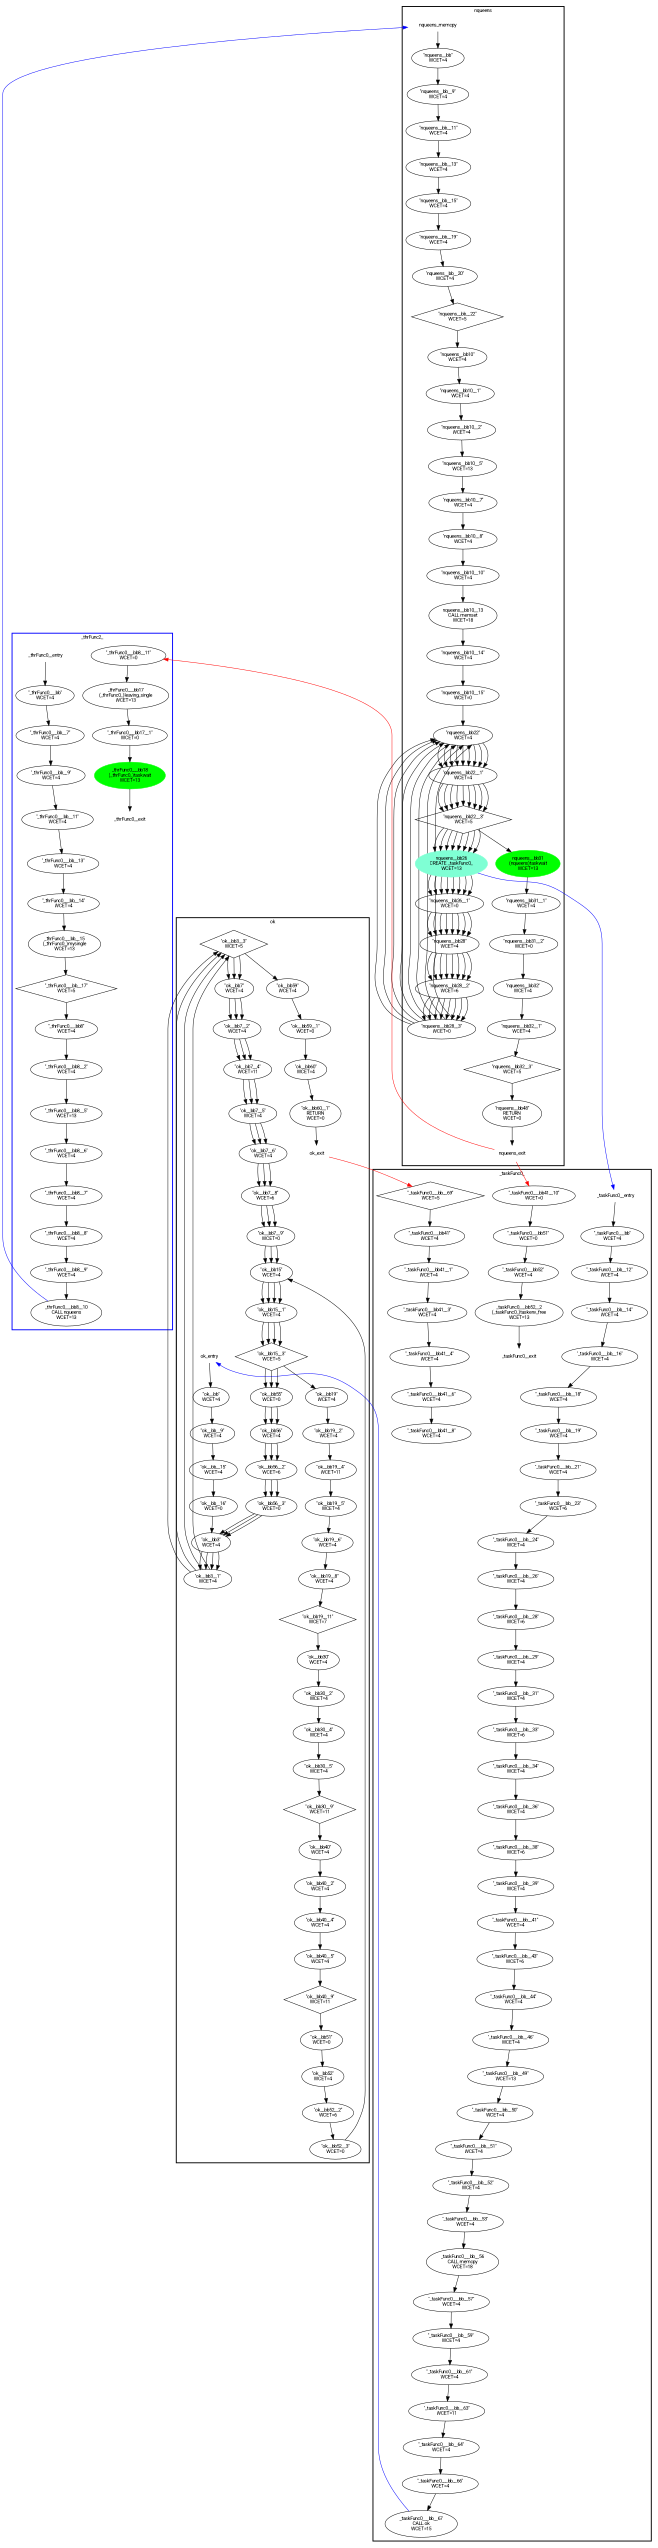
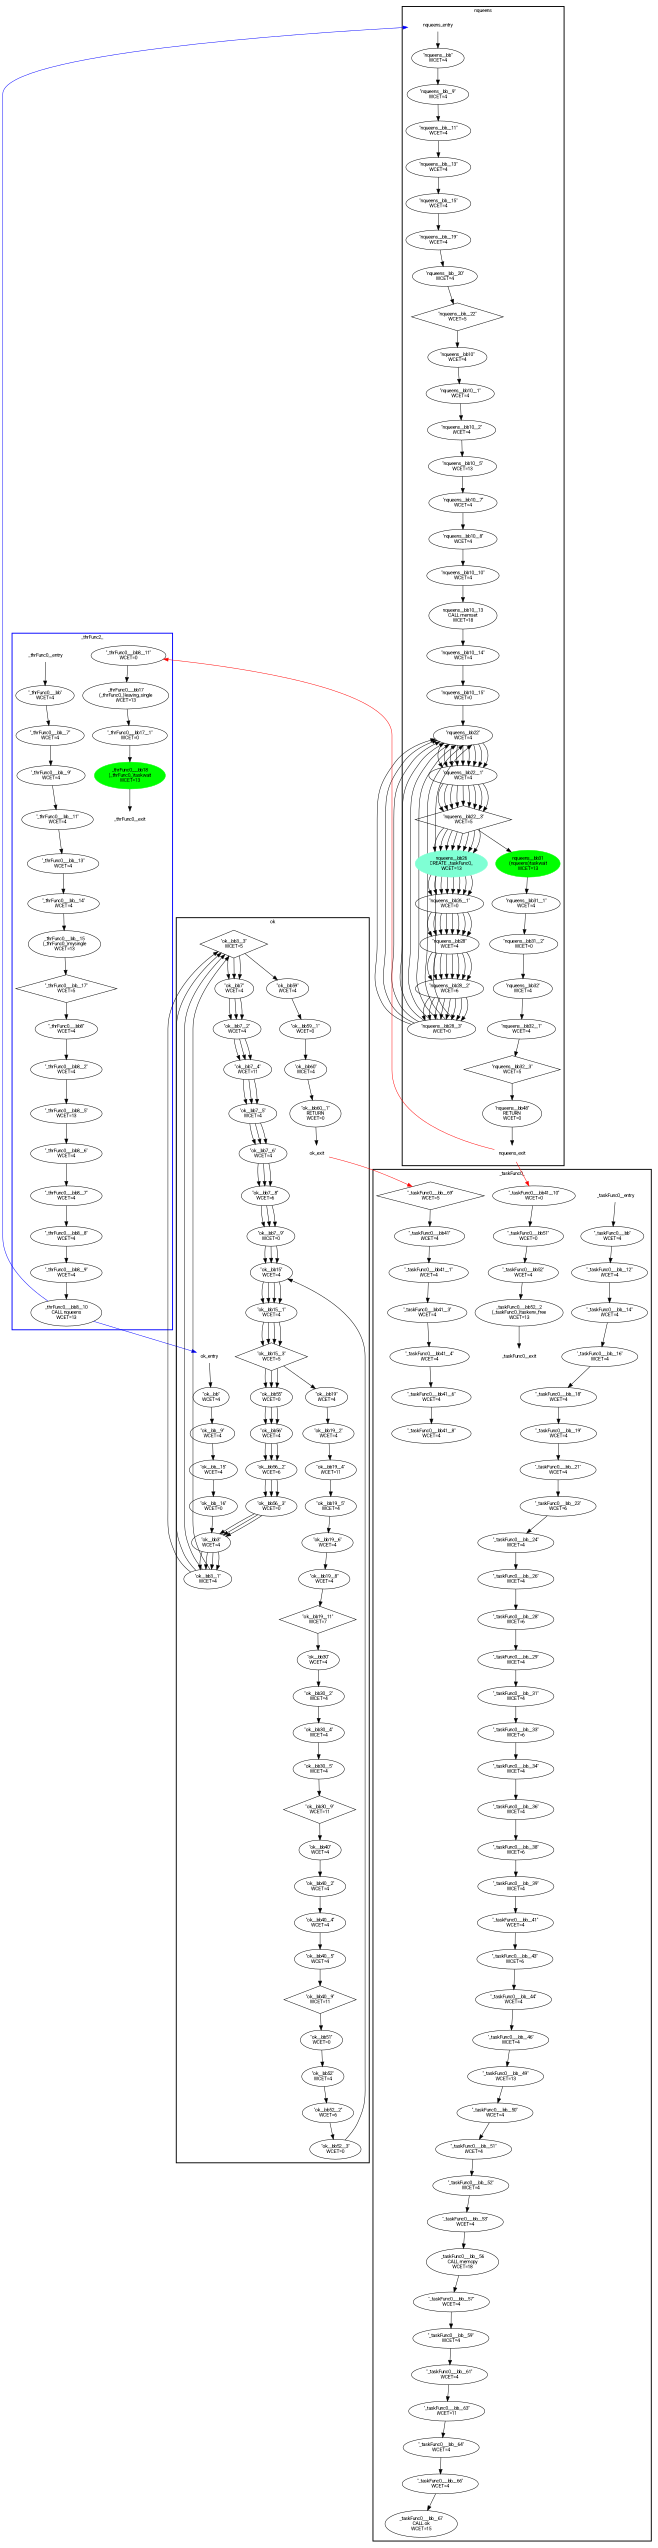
(438, 25) -> (438, 25)
(602, 986) -> none
(379, 1880) -> (143, 1336)
